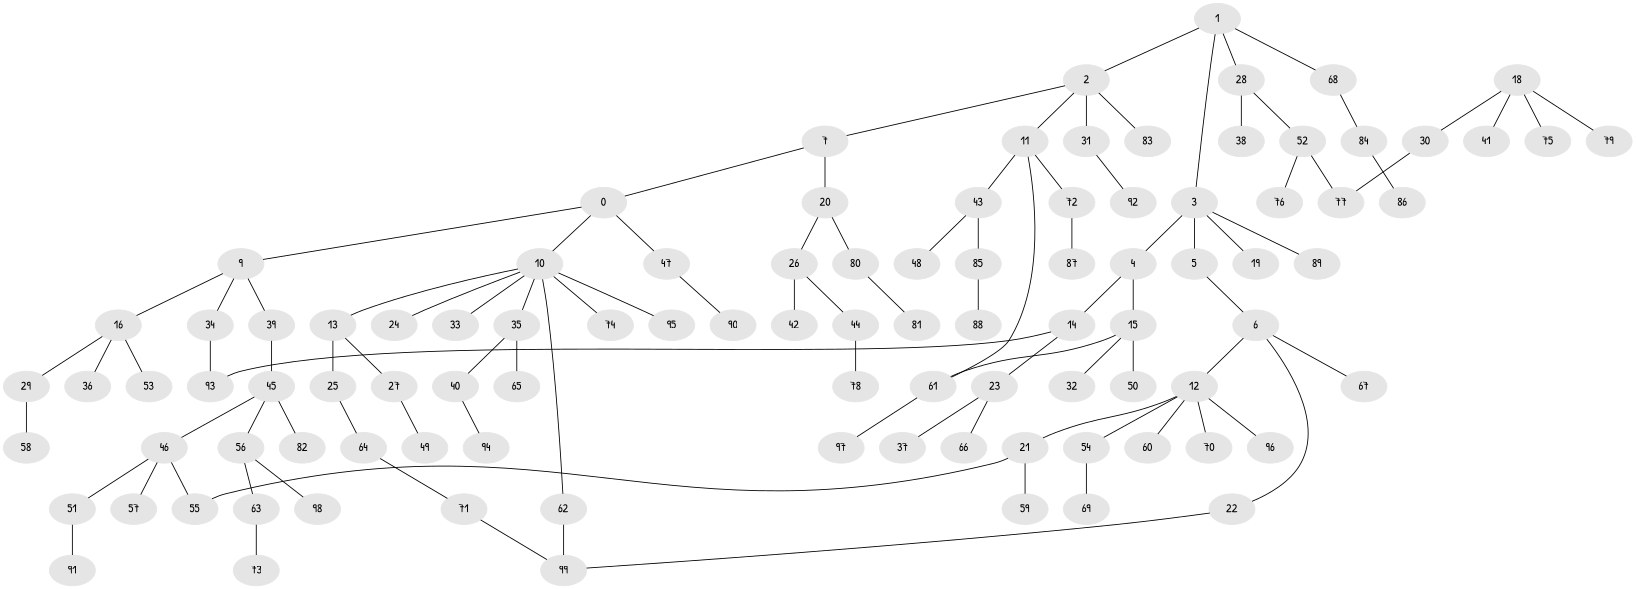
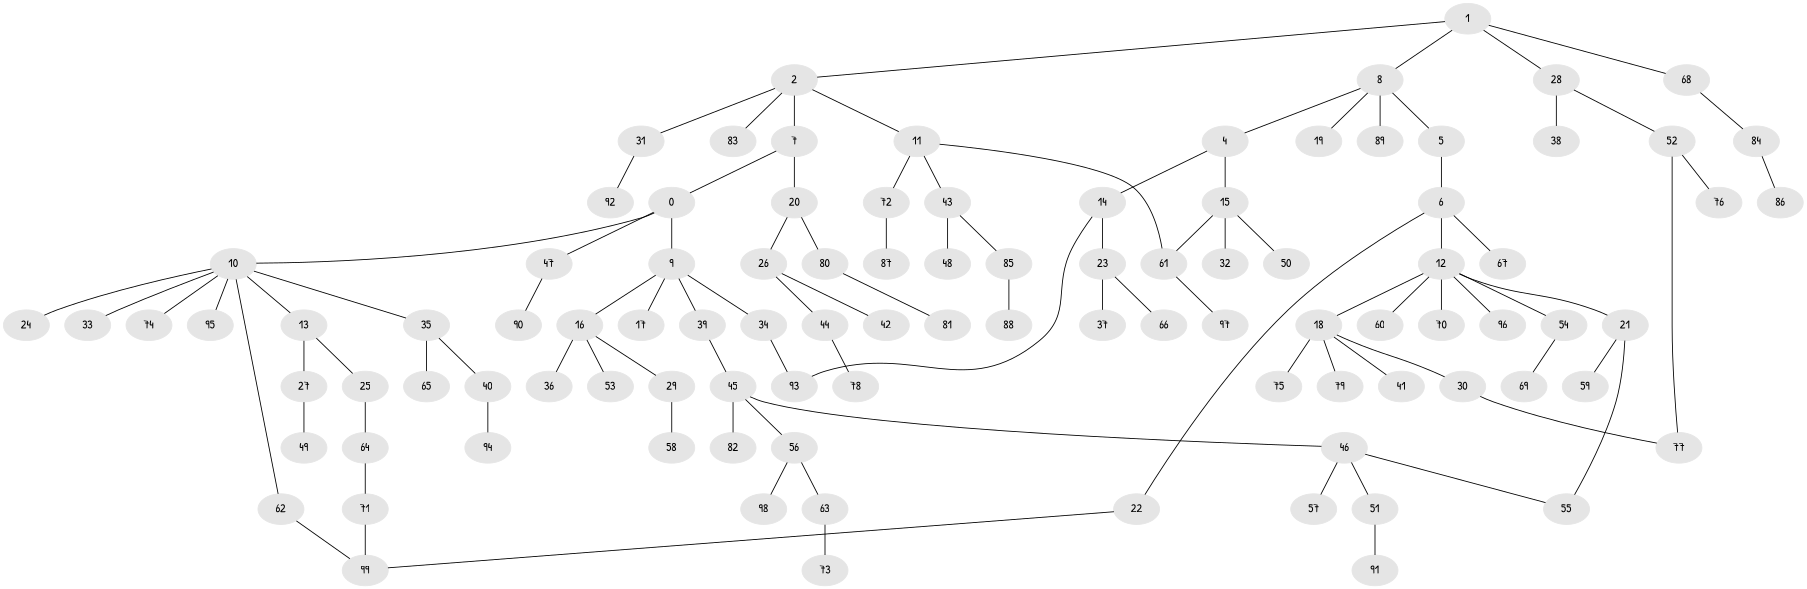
(1194, 203) -> (1380, 80)
none -> (1380, 295)
none -> (641, 325)
